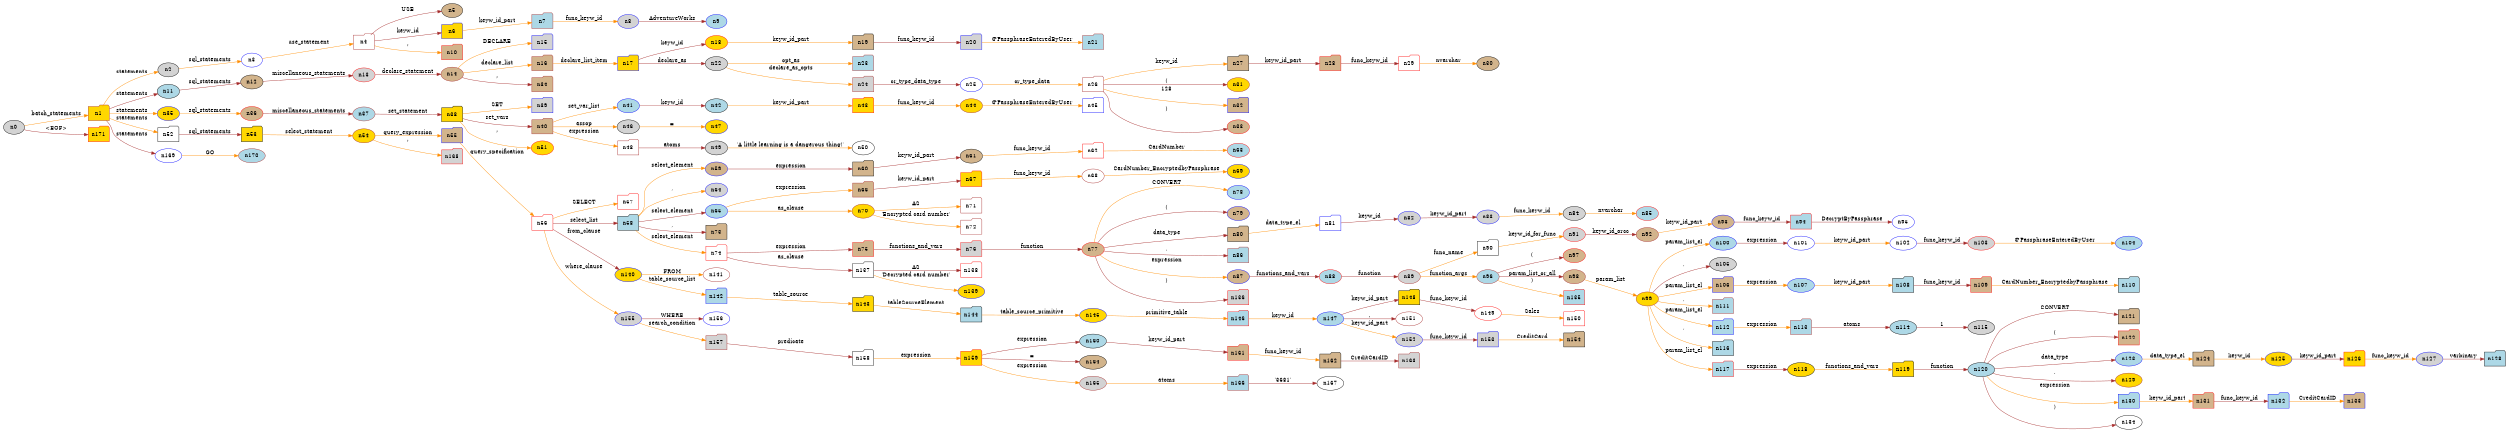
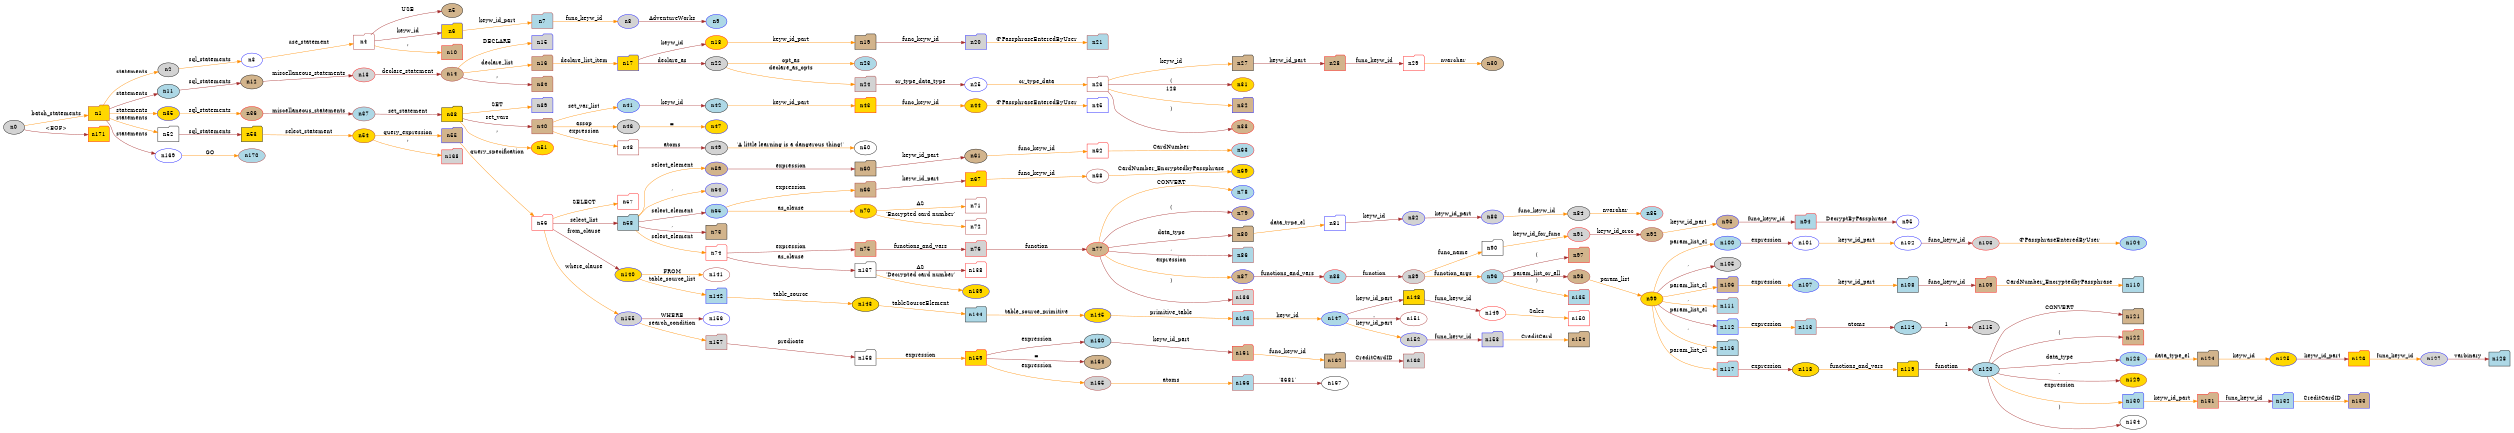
(863, 64) -> (865, 64)
(1574, 256) -> (1579, 256)
(863, 304) -> (865, 304)
(1680, 319) -> (1684, 319)
